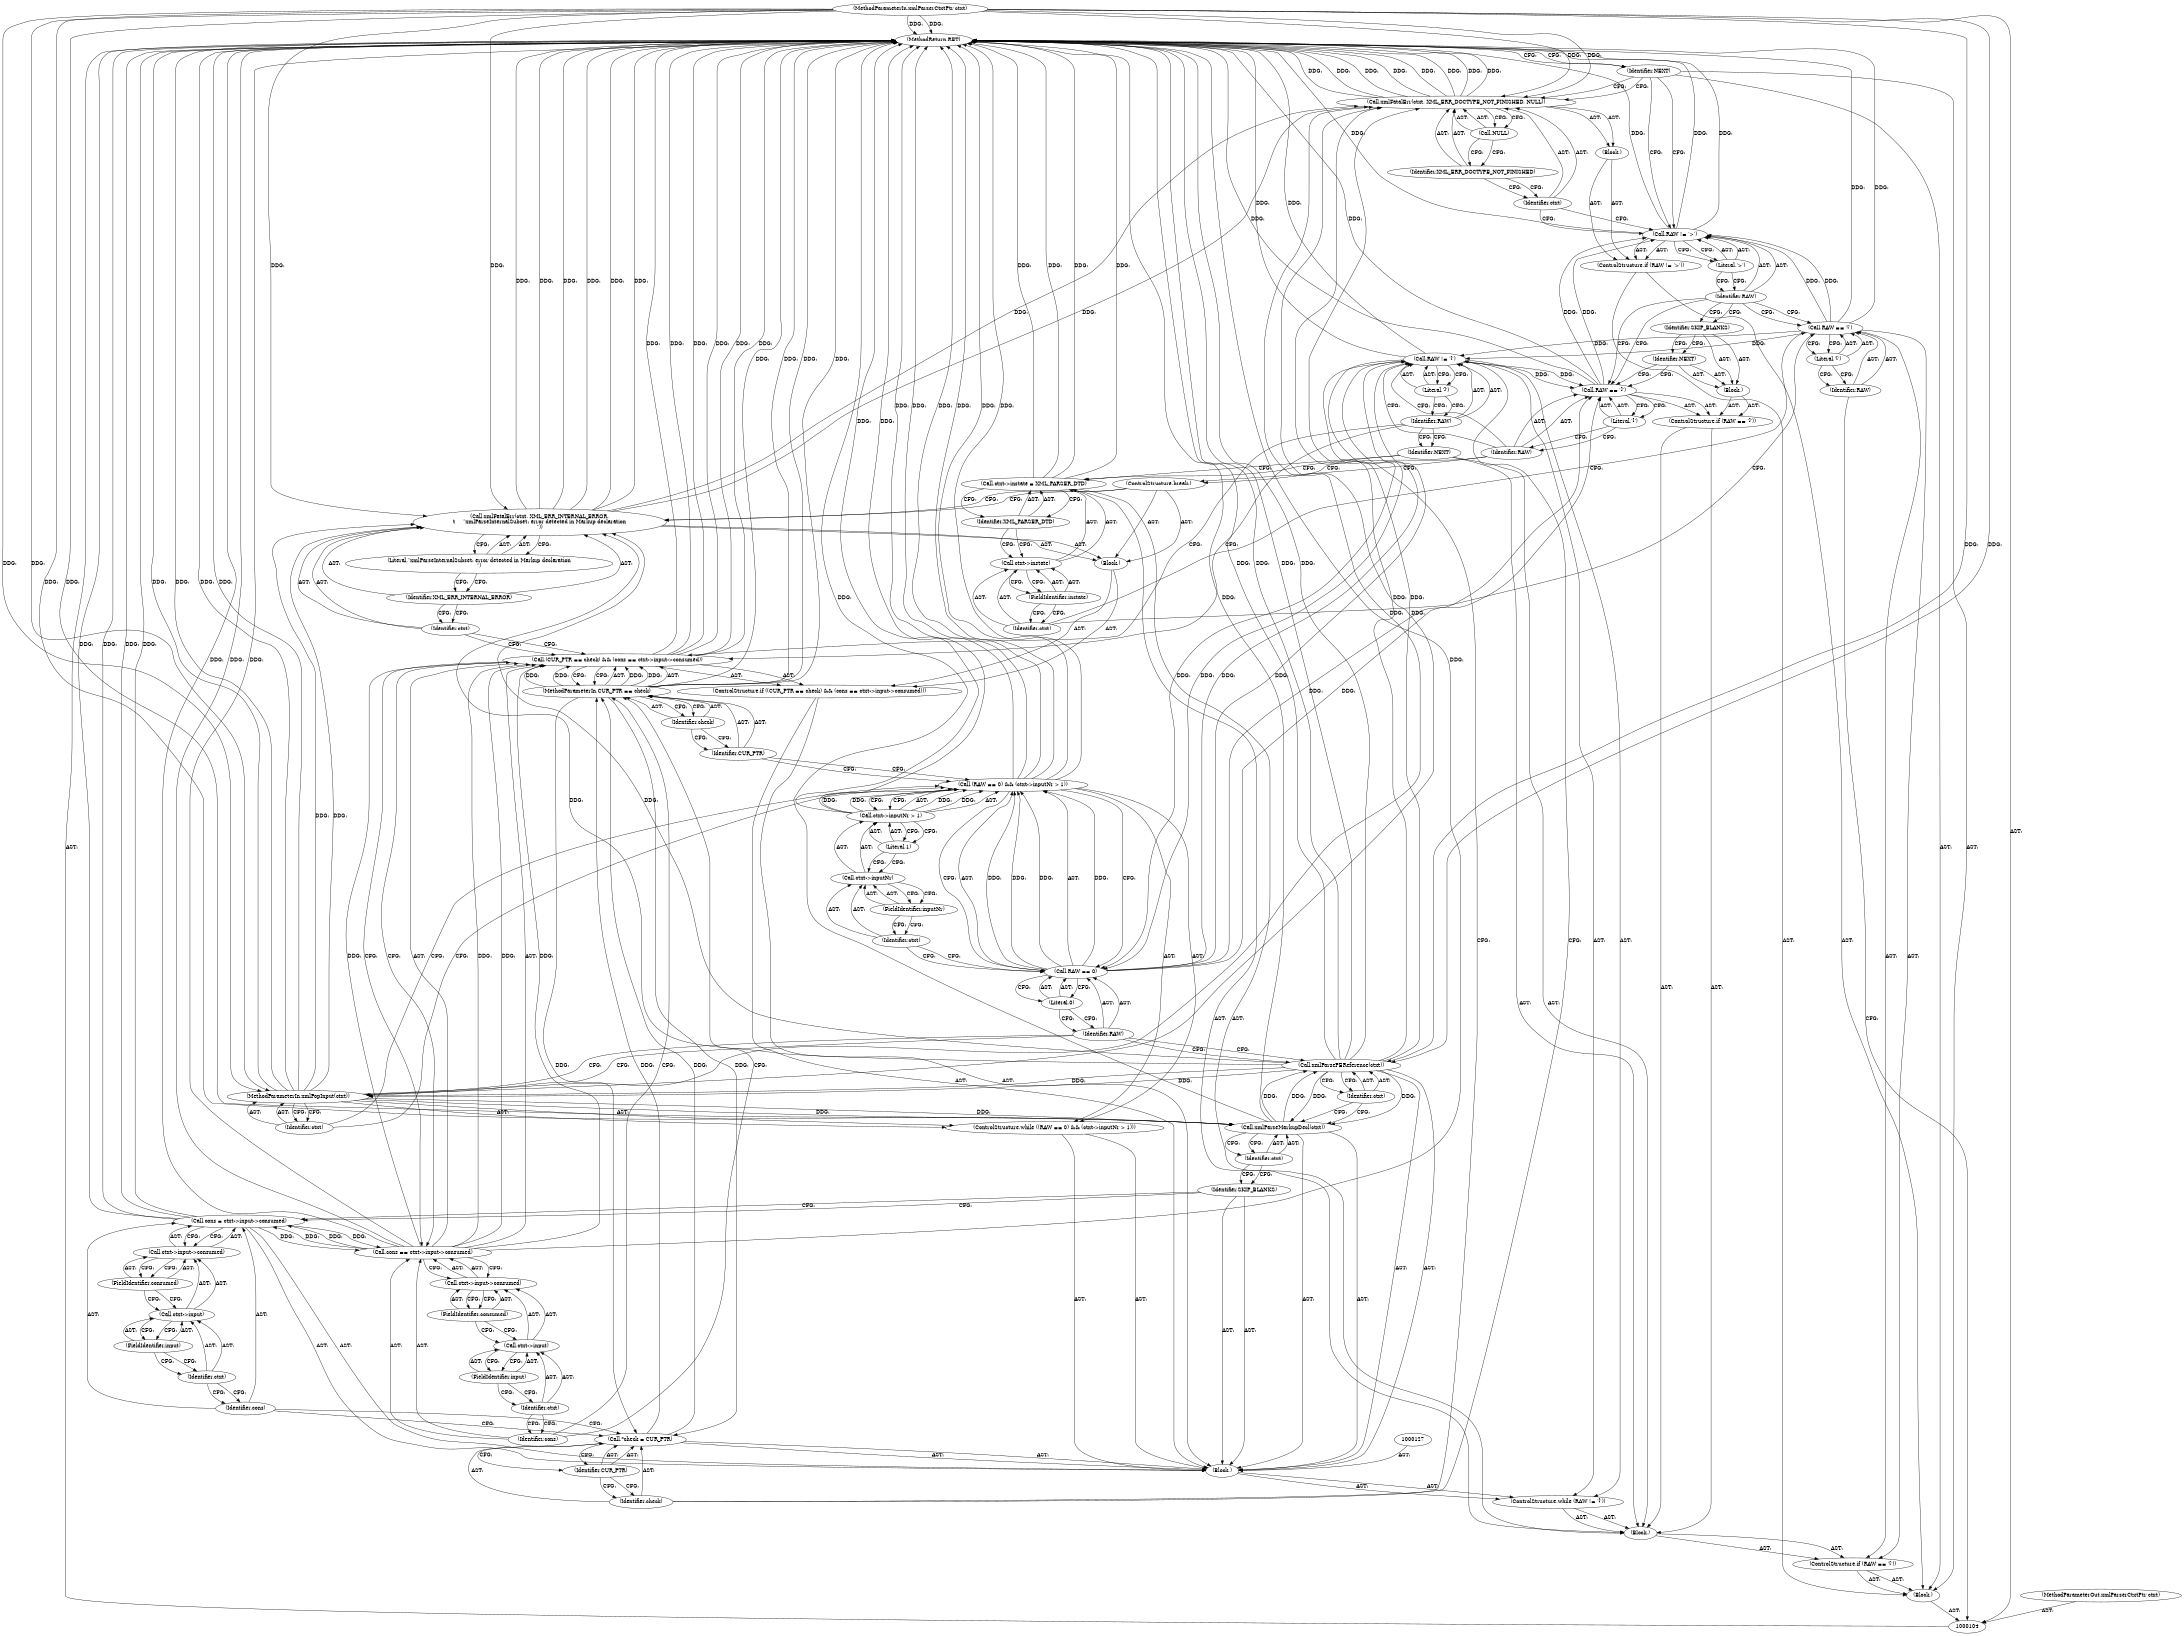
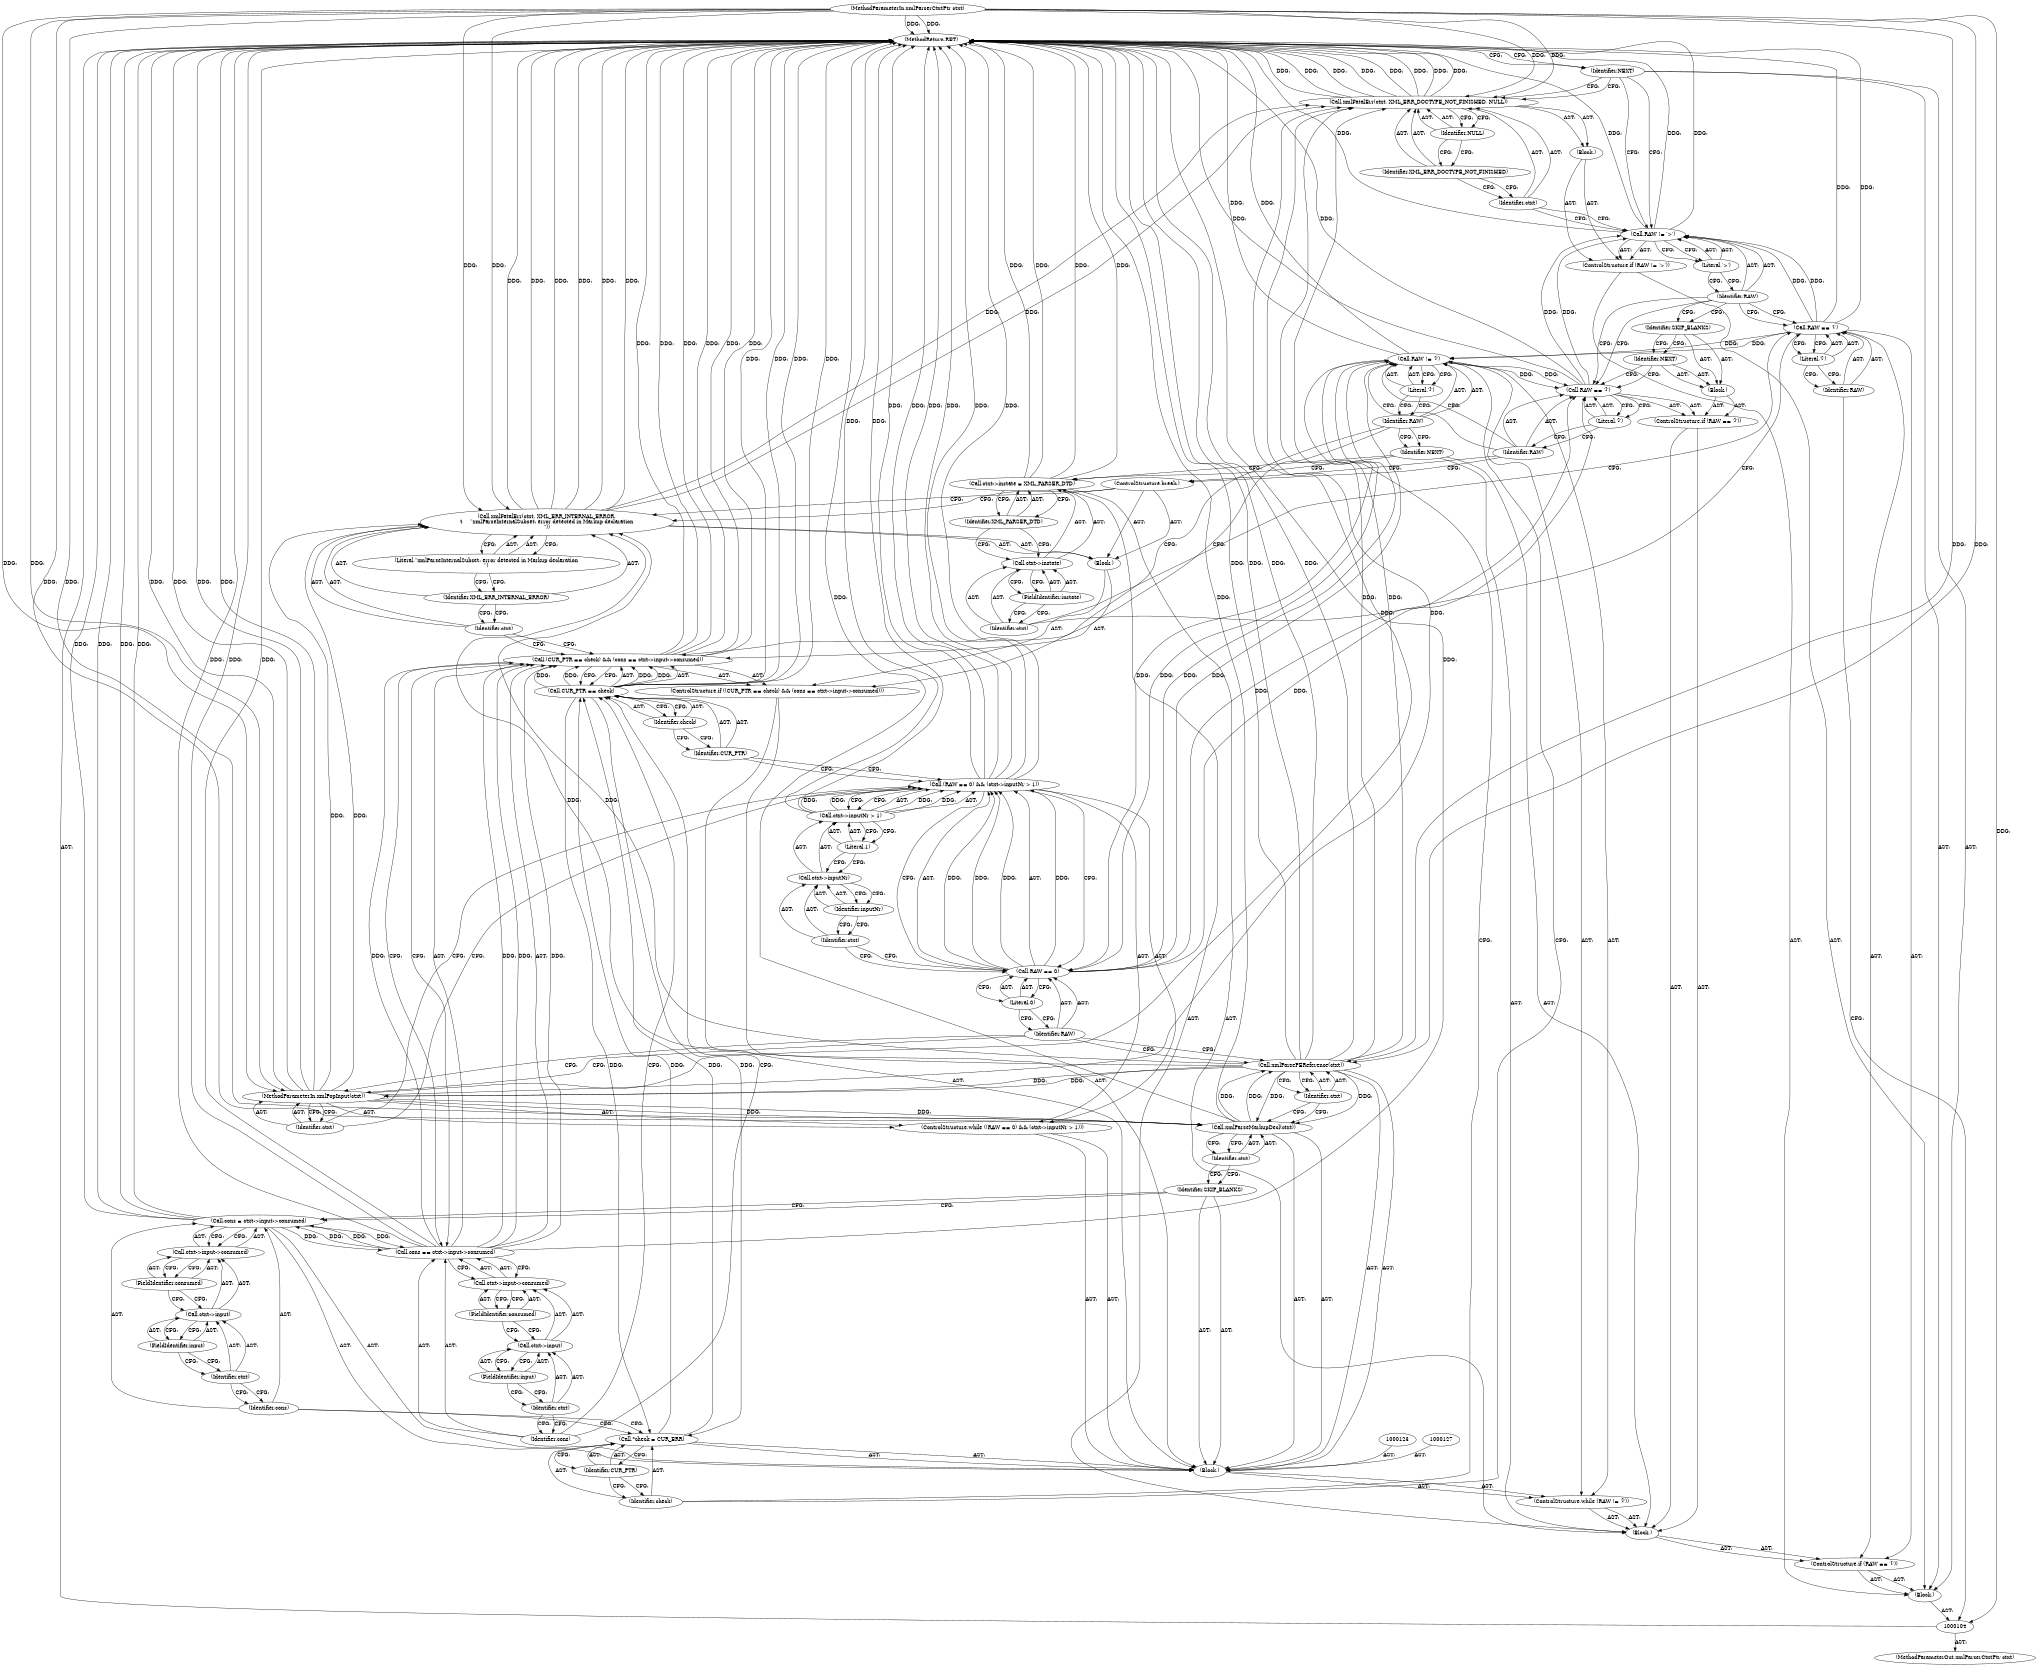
(1494, 134) -> (1462, 134)
(597, 691) -> (581, 691)
(2017, 832) -> (2004, 832)
(914, 910) -> (859, 910)
(640, 1440) -> (652, 1440)
none -> (1398, 1440)
(2031, 1612) -> (1955, 1641)
